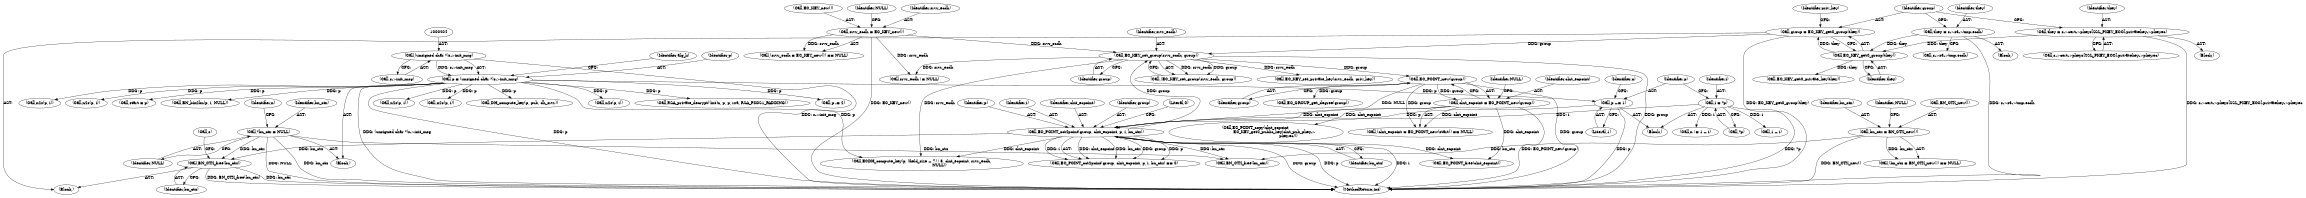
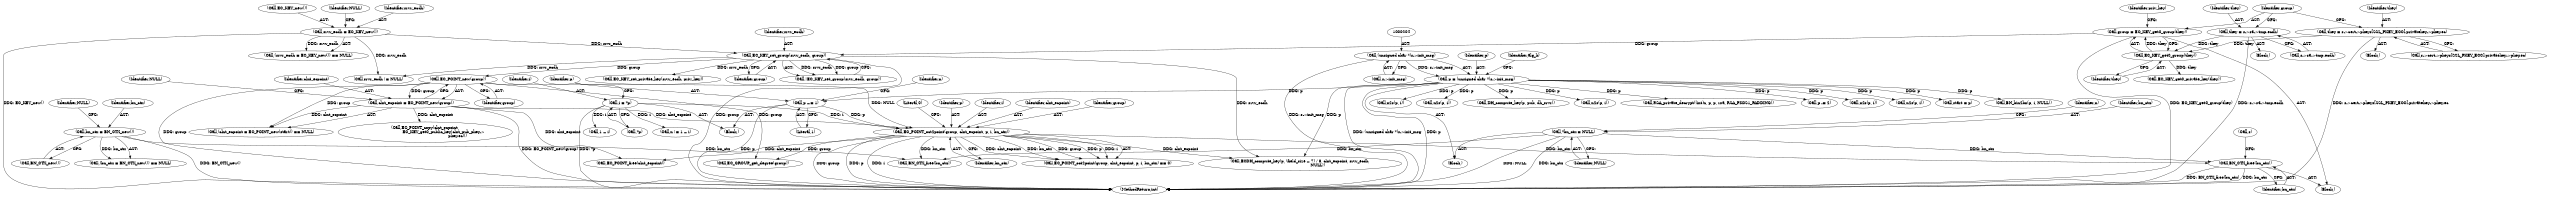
none -> (2296, 41)
(1190, 96) -> (818, 145)
none -> (74, 147)
